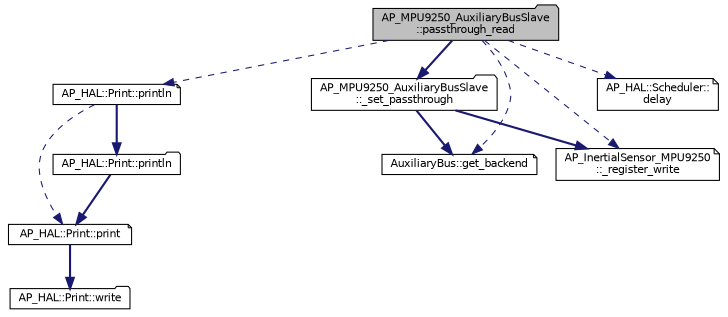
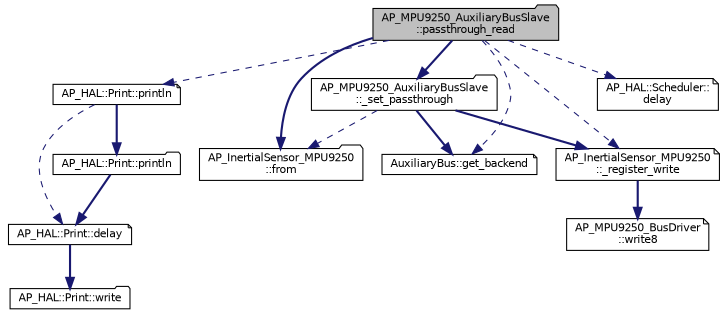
none -> (281, 164)
(70, 235) -> (70, 235)
none -> (638, 235)
